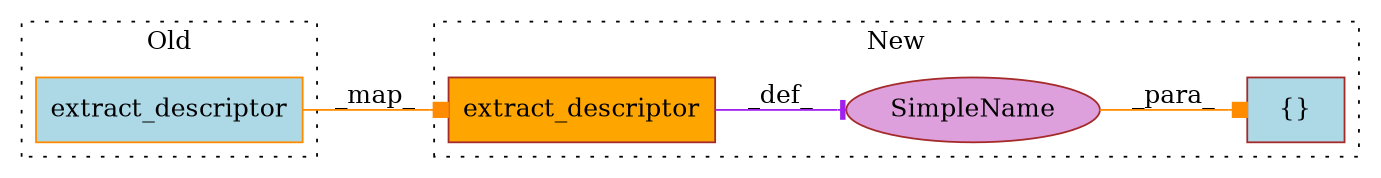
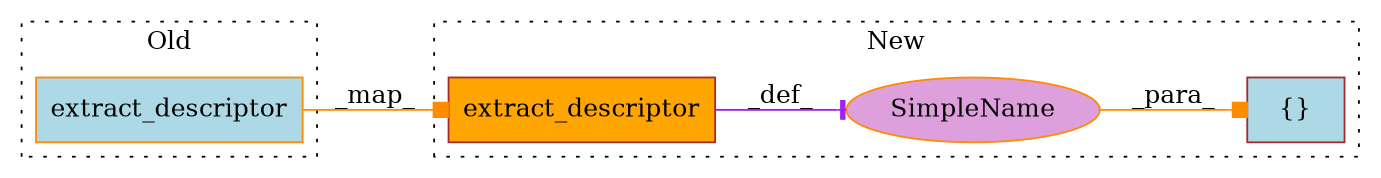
(973, 110) -> (973, 110)
